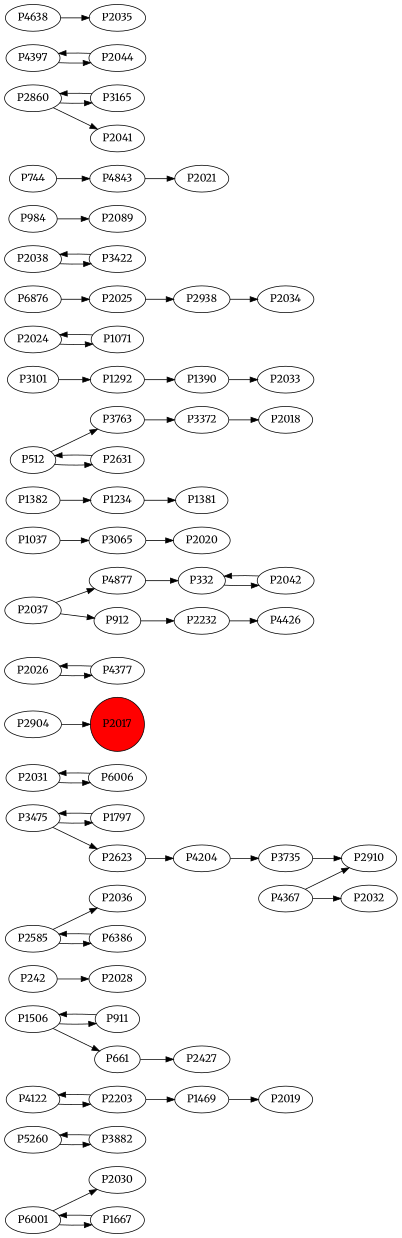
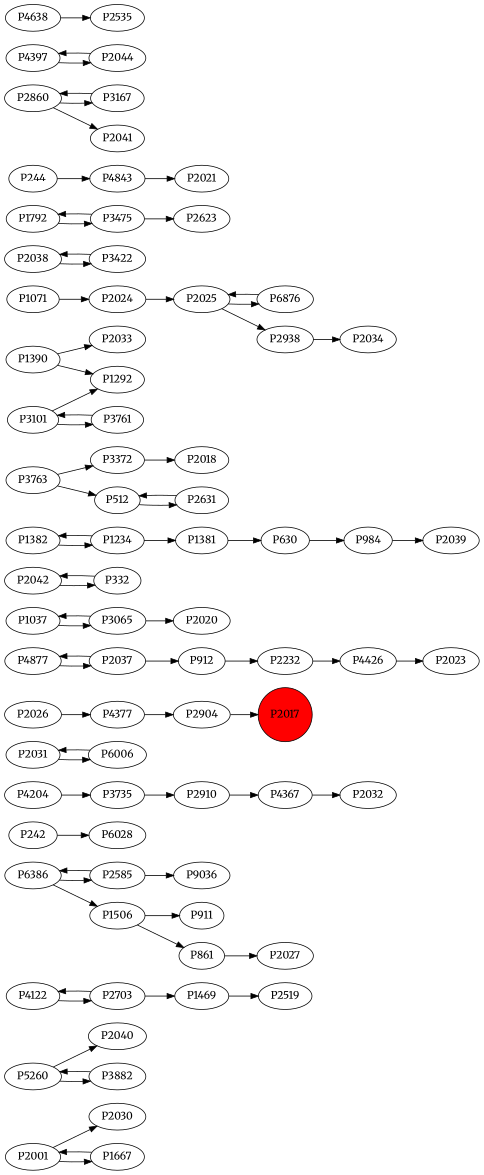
(117, 18) -> (117, 18)
(117, 98) -> (117, 98)
(33, 179) -> (33, 179)
(117, 219) -> (451, 540)
none -> (240, 304)
(72, 344) -> (156, 299)
(156, 380) -> (72, 369)
none -> (117, 420)
(71, 442) -> (73, 490)
none -> (79, 535)
none -> (285, 540)
(158, 581) -> (71, 666)
none -> (78, 616)
none -> (451, 661)
(80, 666) -> (155, 715)
(117, 818) -> (33, 219)
(156, 858) -> none
(324, 880) -> (240, 795)
(117, 899) -> (202, 875)
(117, 979) -> (117, 835)
(81, 1014) -> (72, 894)
none -> (117, 1036)
(117, 1059) -> (202, 956)
(202, 1059) -> (285, 956)
(117, 1100) -> (117, 996)
(286, 1100) -> (285, 996)
(33, 1220) -> (33, 1157)
